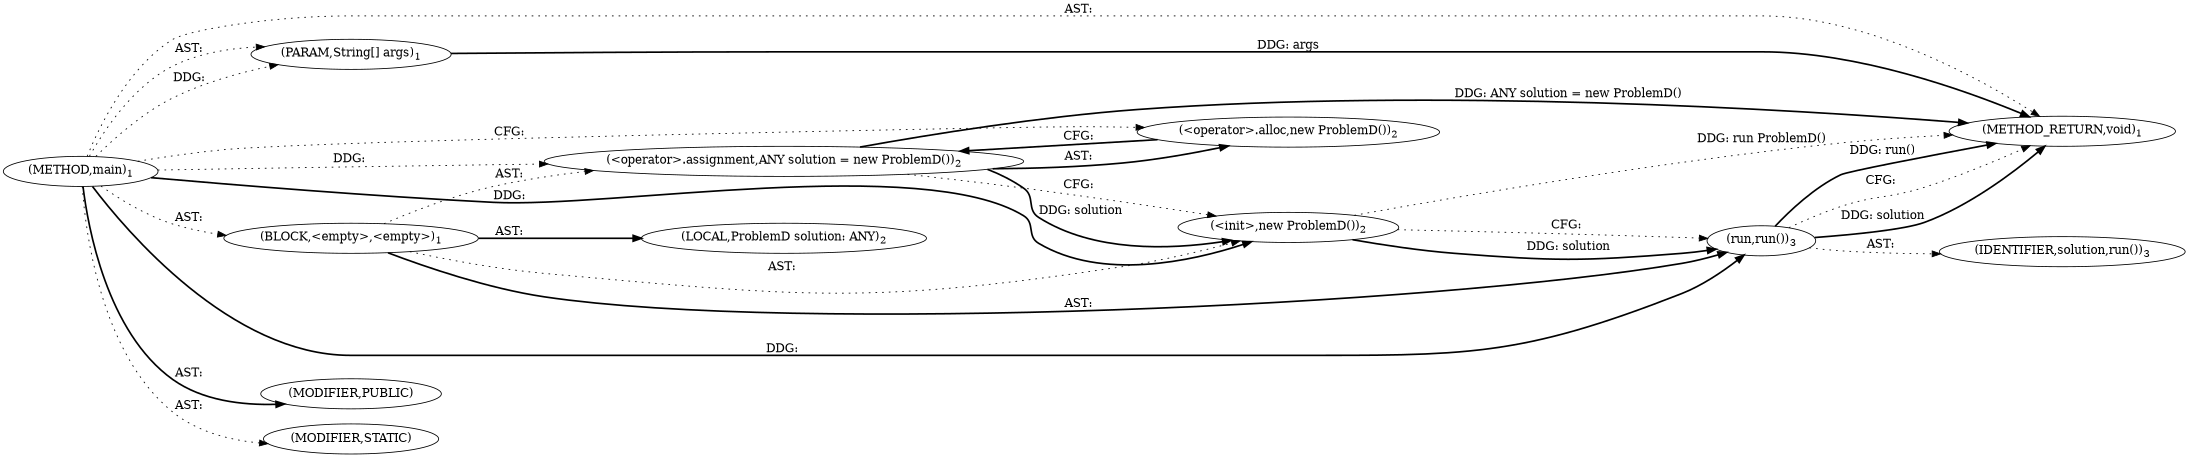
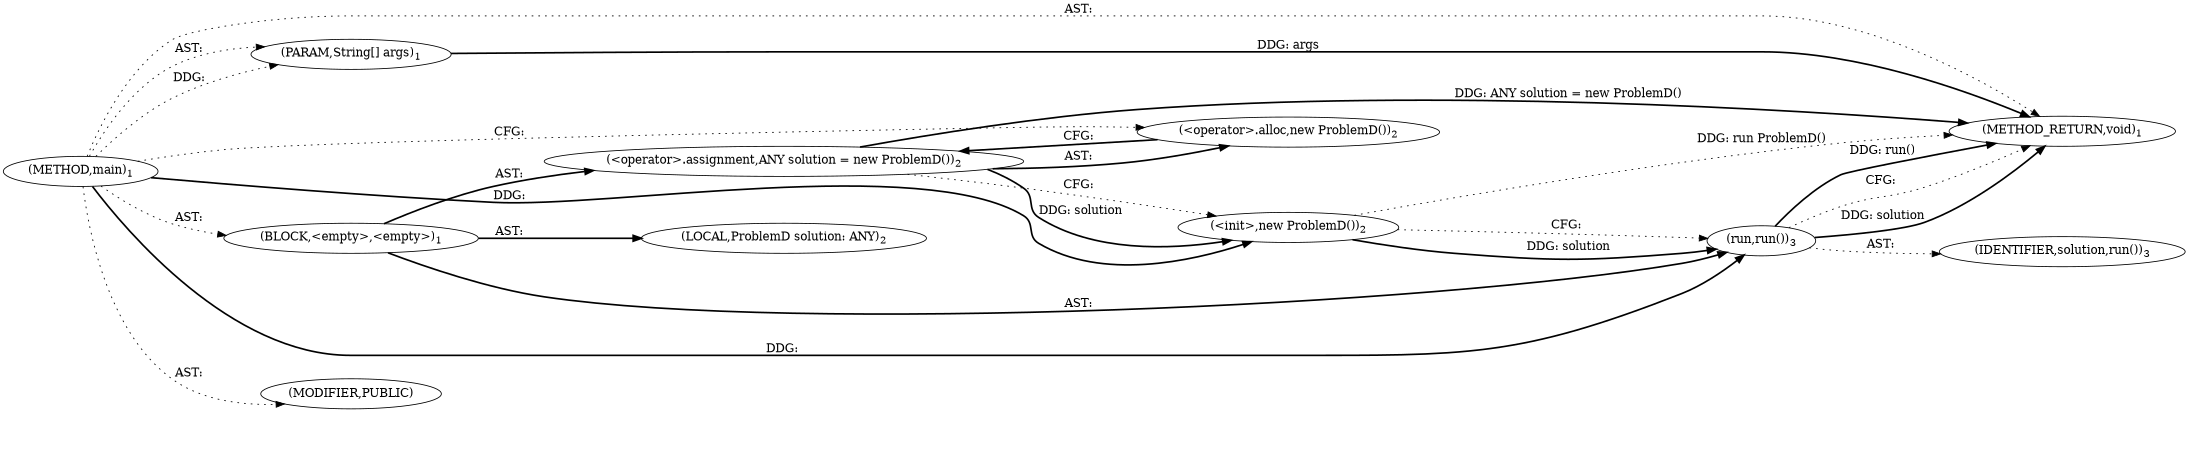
(349, 167) -> none
(482, 189) -> (482, 189)
(821, 293) -> none
(135, 340) -> (135, 340)
(351, 439) -> none
